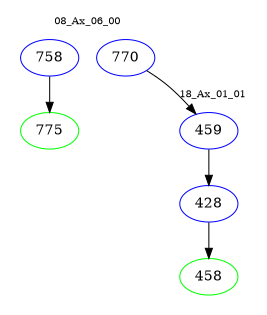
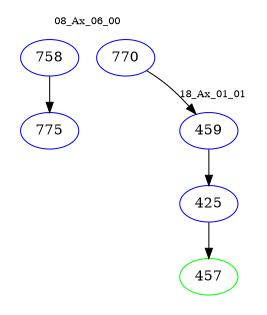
(50, 131) -> (50, 131)
(209, 204) -> (209, 204)
(209, 277) -> (209, 277)
